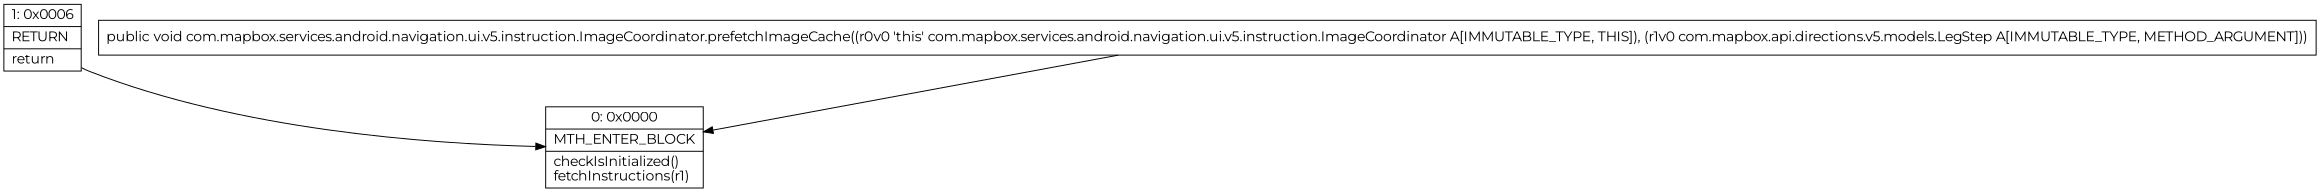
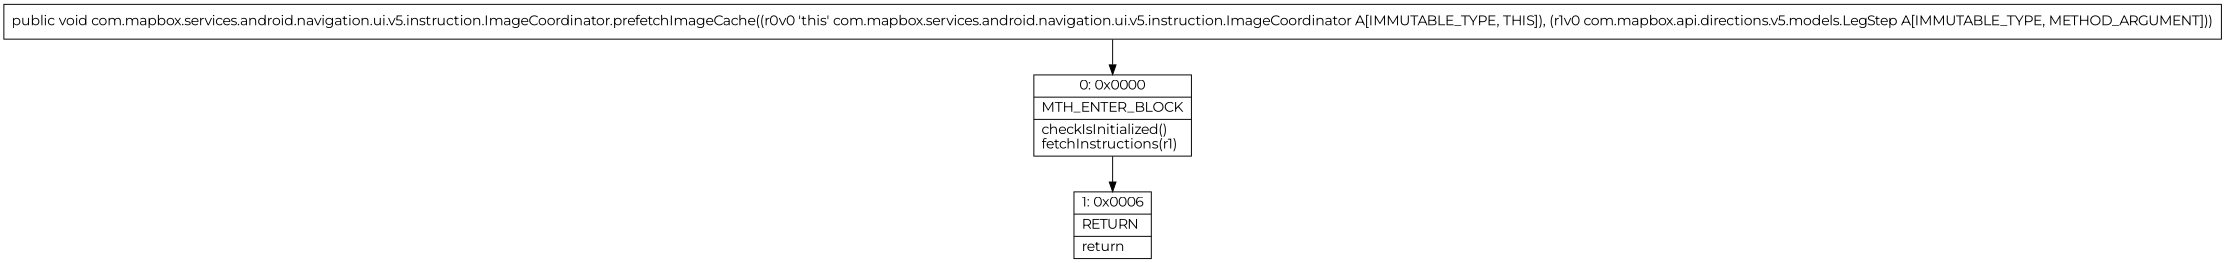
(305, 126) -> (1113, 169)
